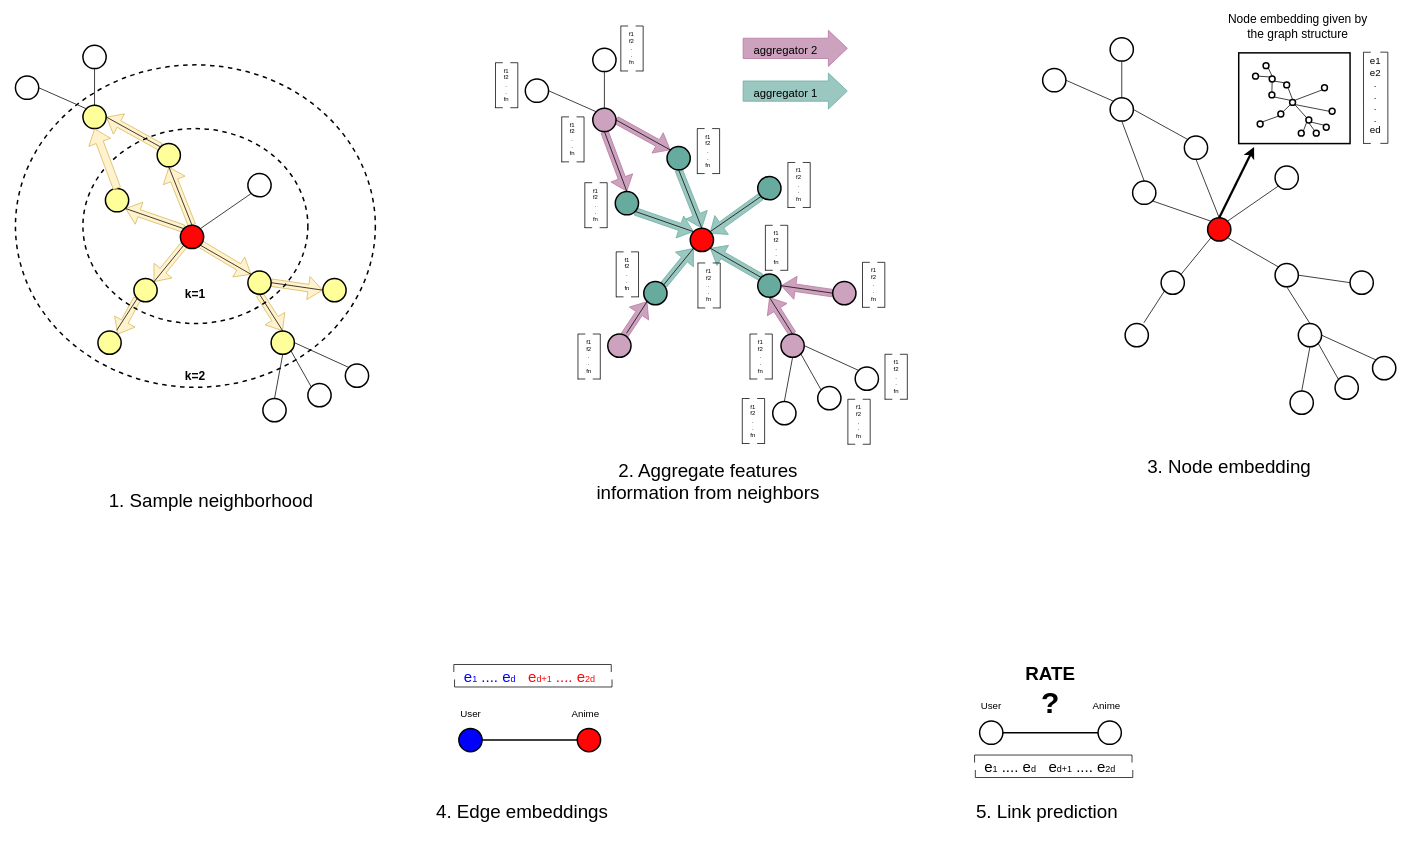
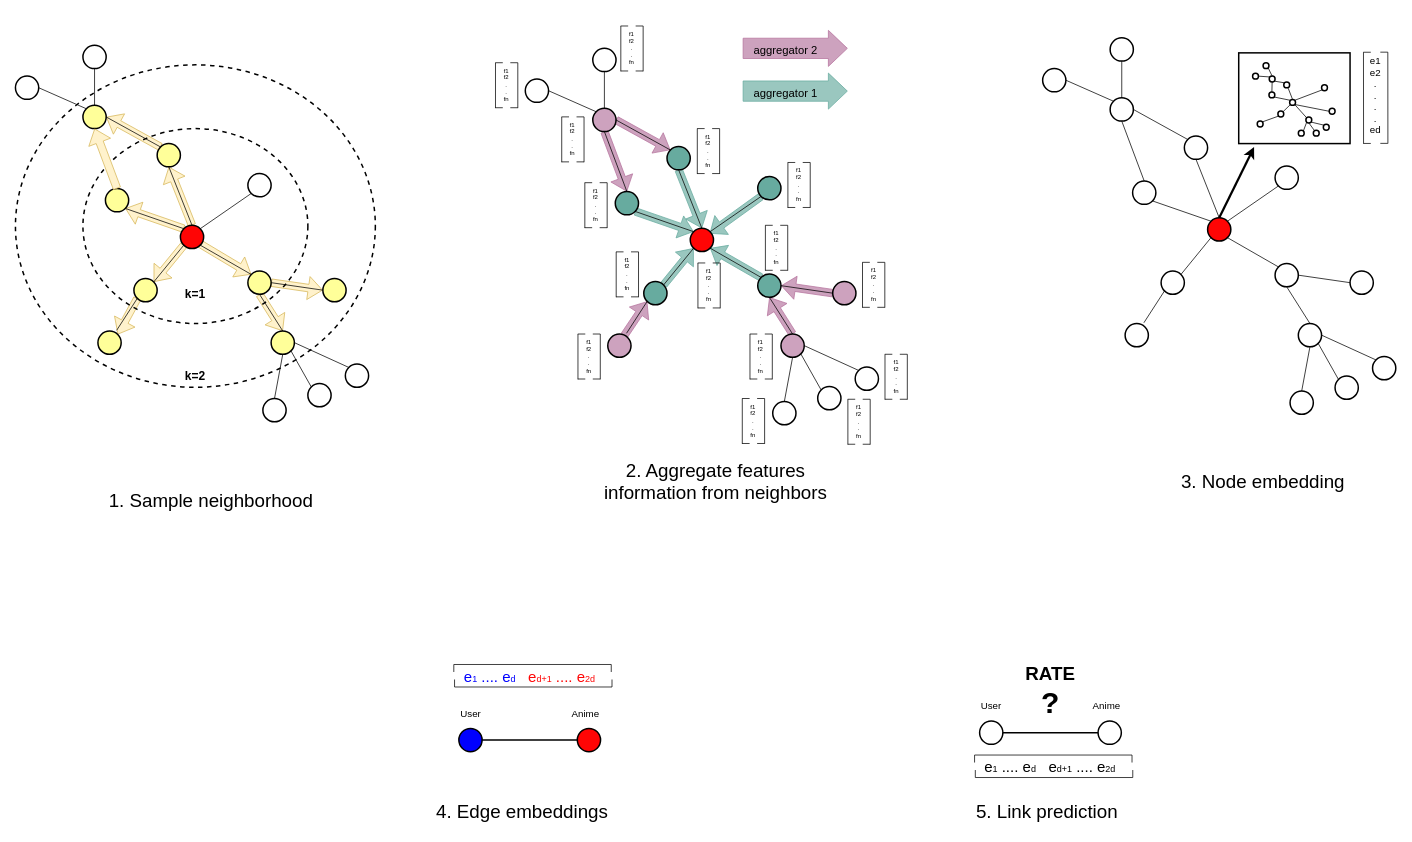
(1298, 27) -> none
(1229, 466) -> (1263, 481)
(708, 481) -> (716, 481)
